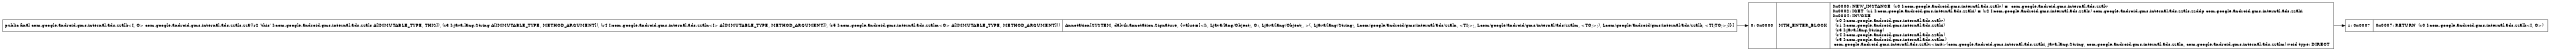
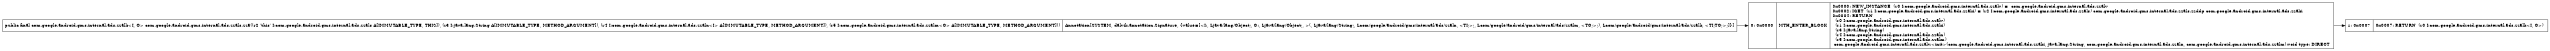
(1853, 16) -> (1854, 16)
